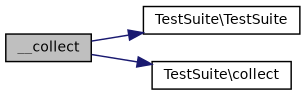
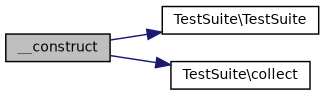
(49, 48) -> (58, 48)
